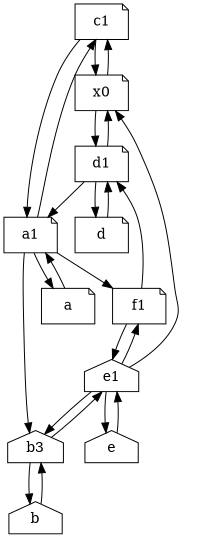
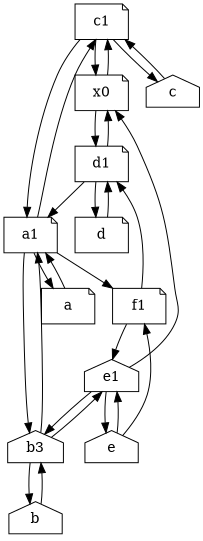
none -> (173, 93)
none -> (42, 348)
(129, 349) -> (149, 388)
